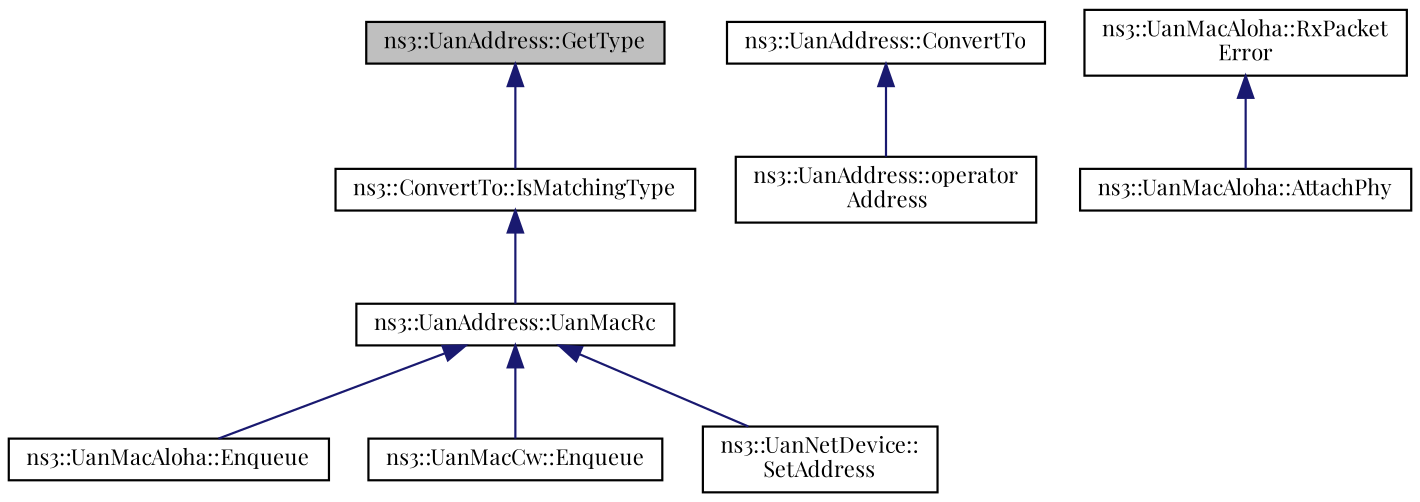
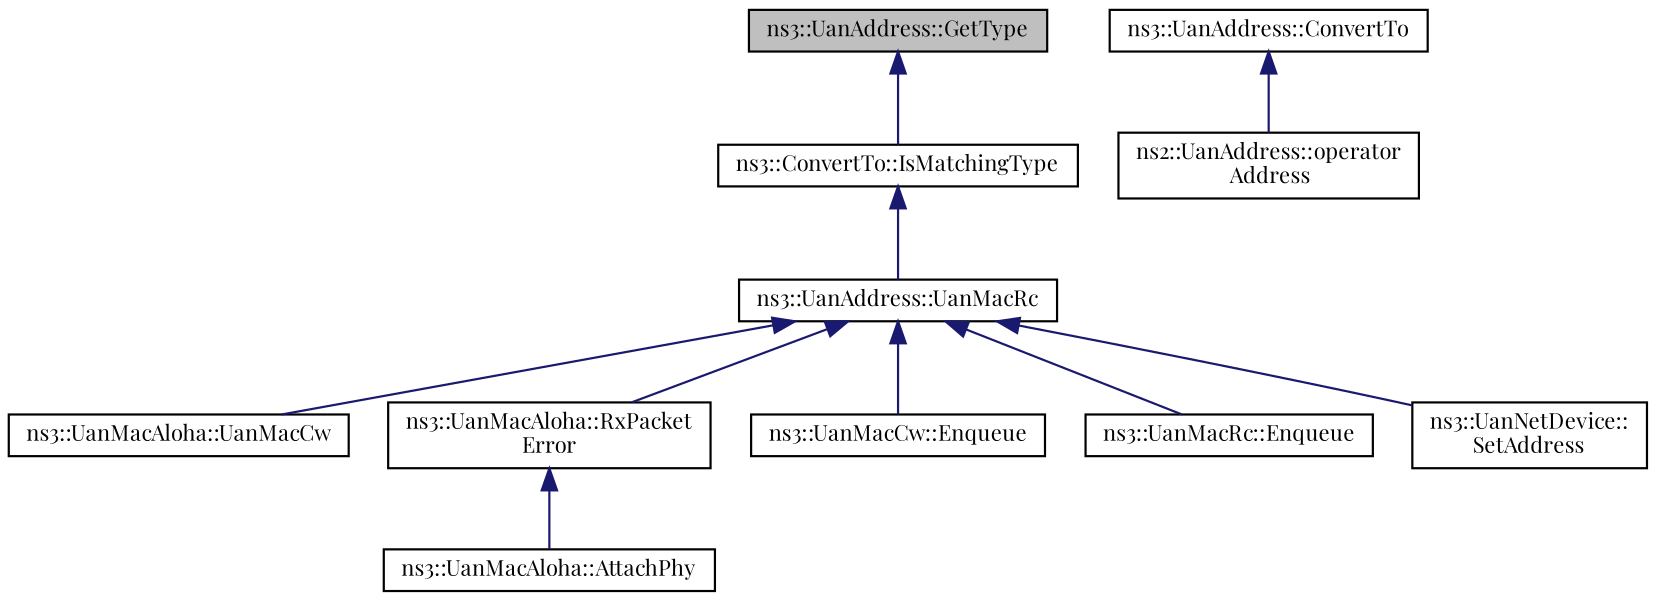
(886, 190) -> (1269, 166)
none -> (729, 366)
none -> (1229, 435)
(169, 459) -> (179, 435)
